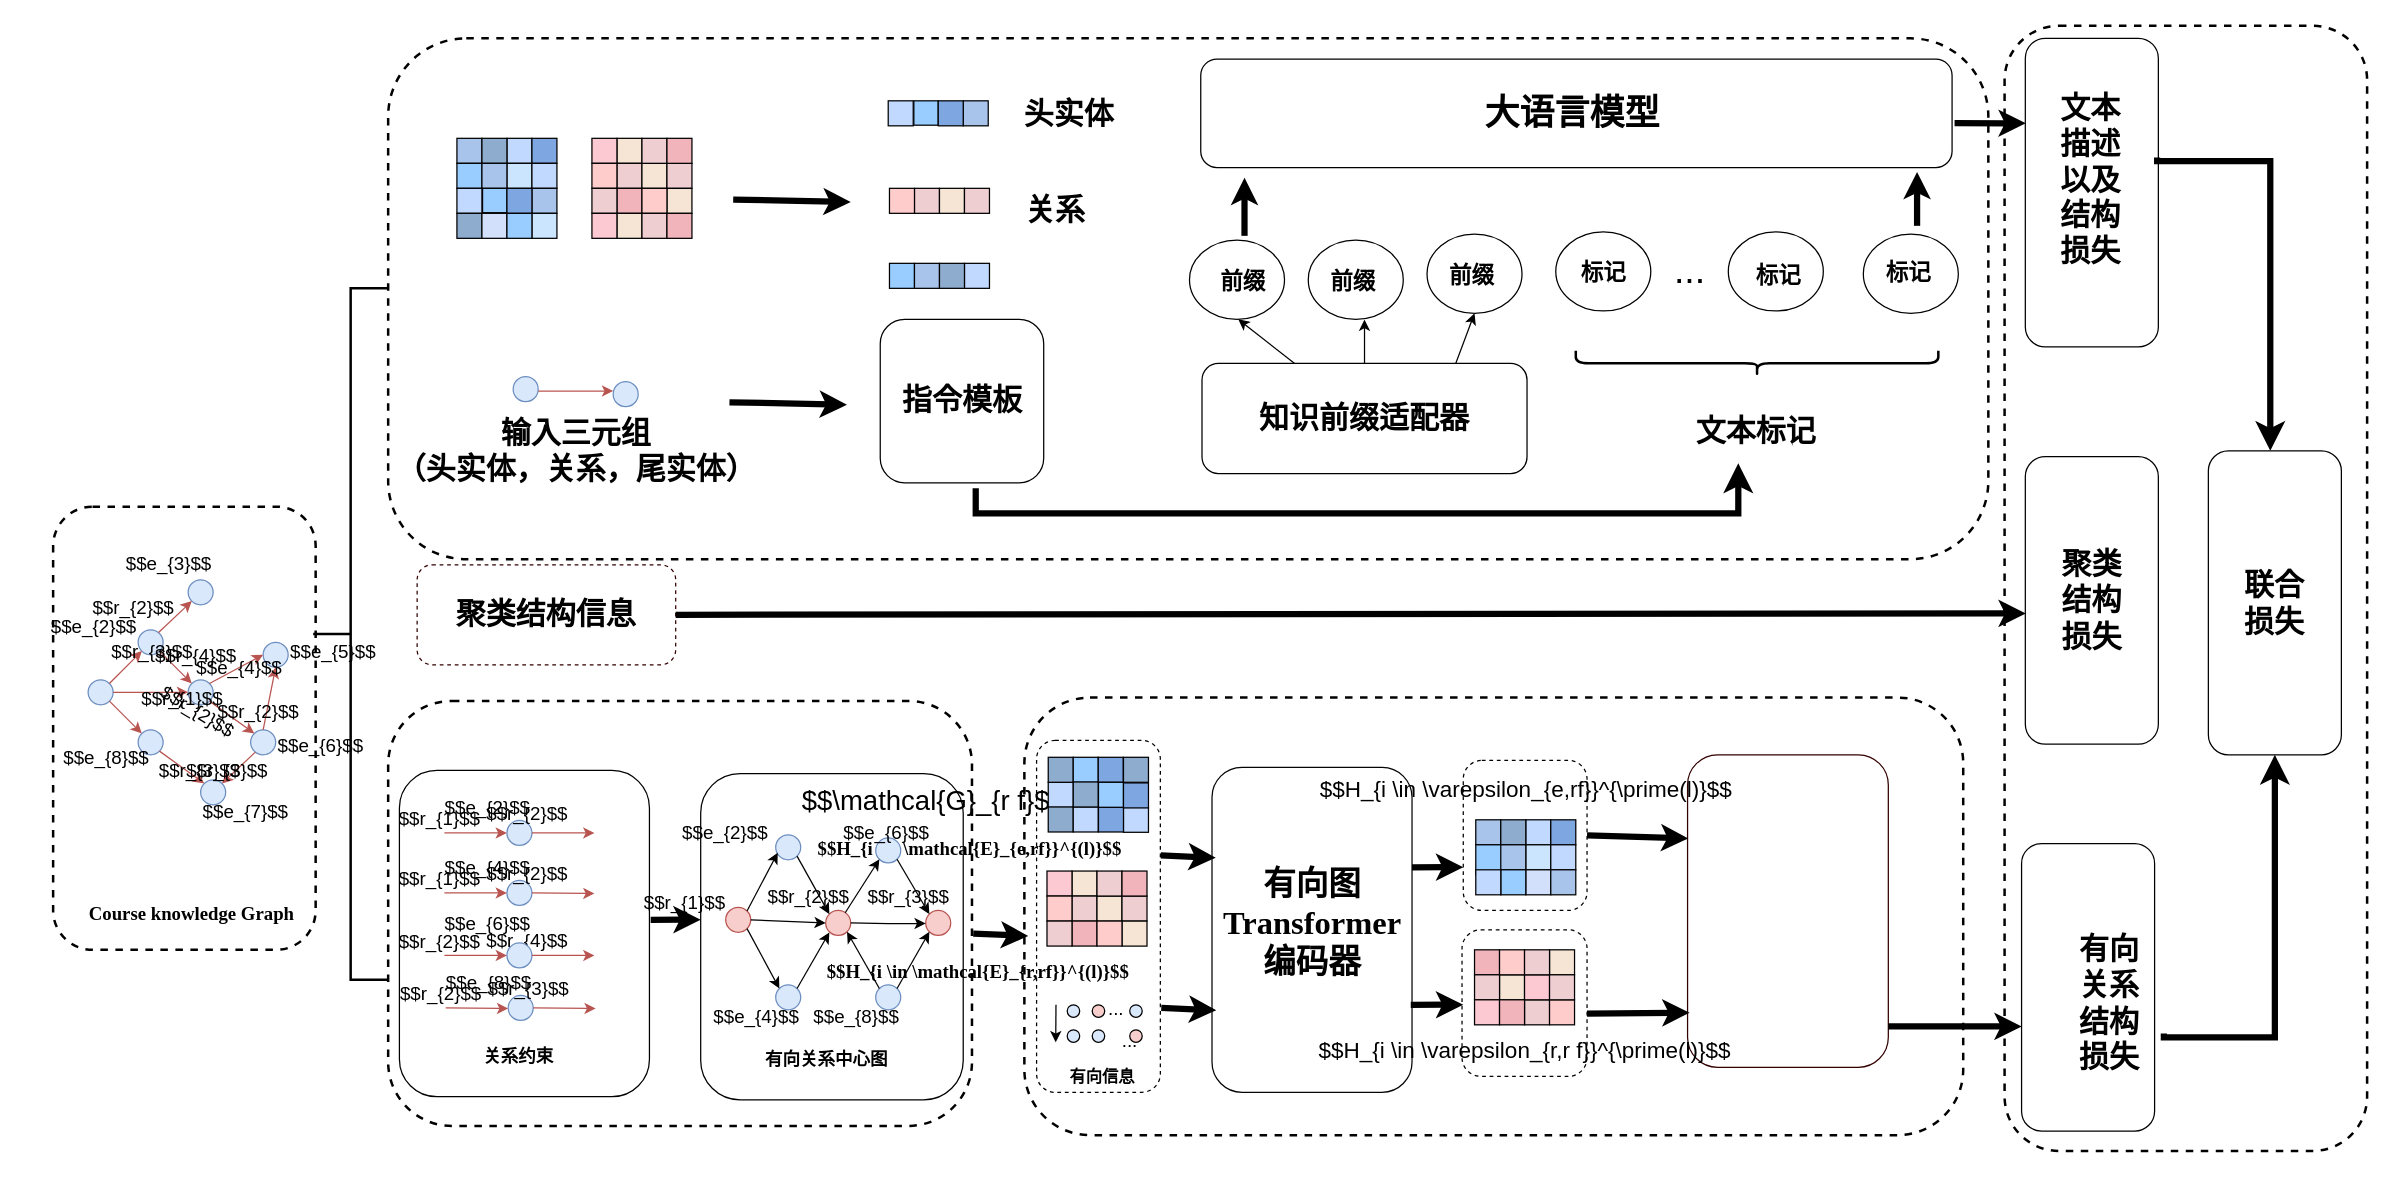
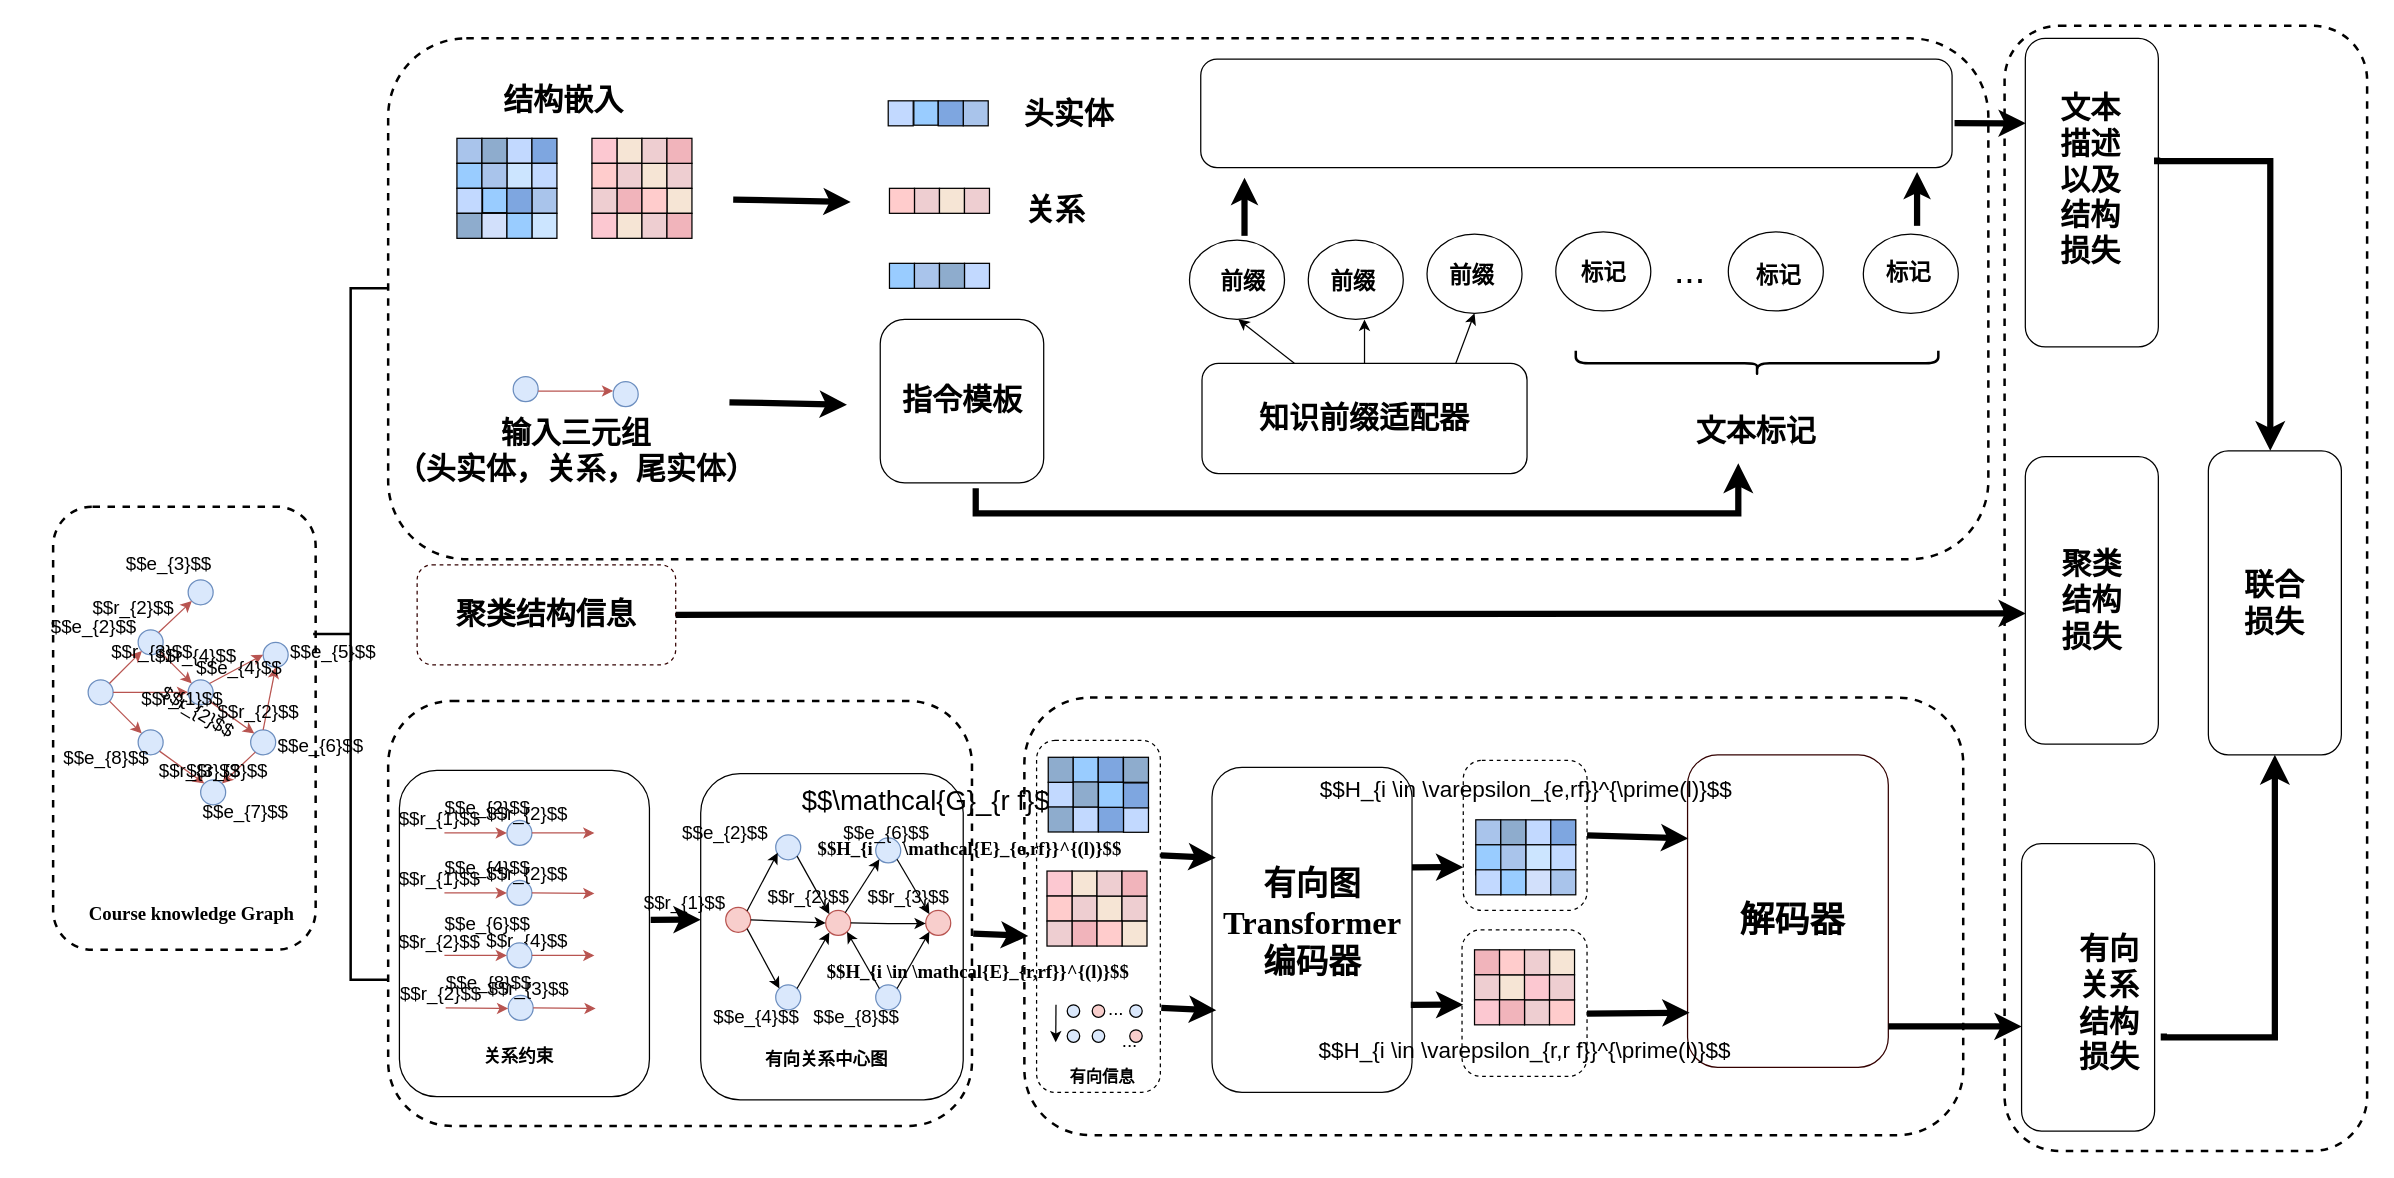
none -> (563, 101)
(1572, 113) -> none
none -> (1792, 920)
